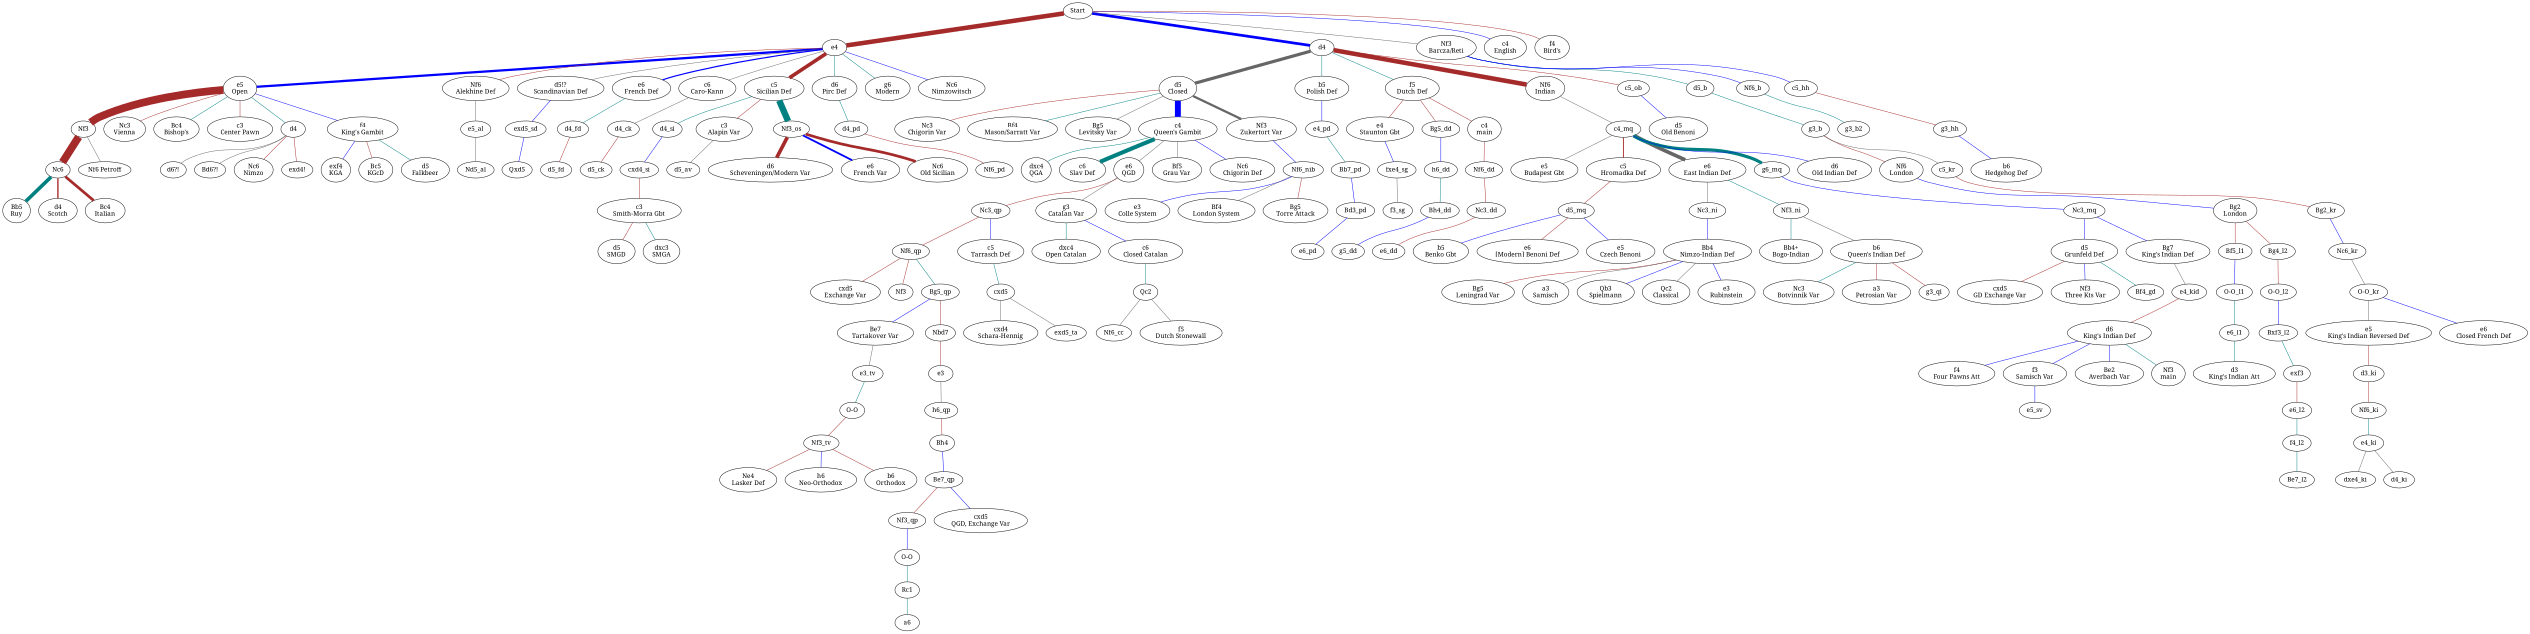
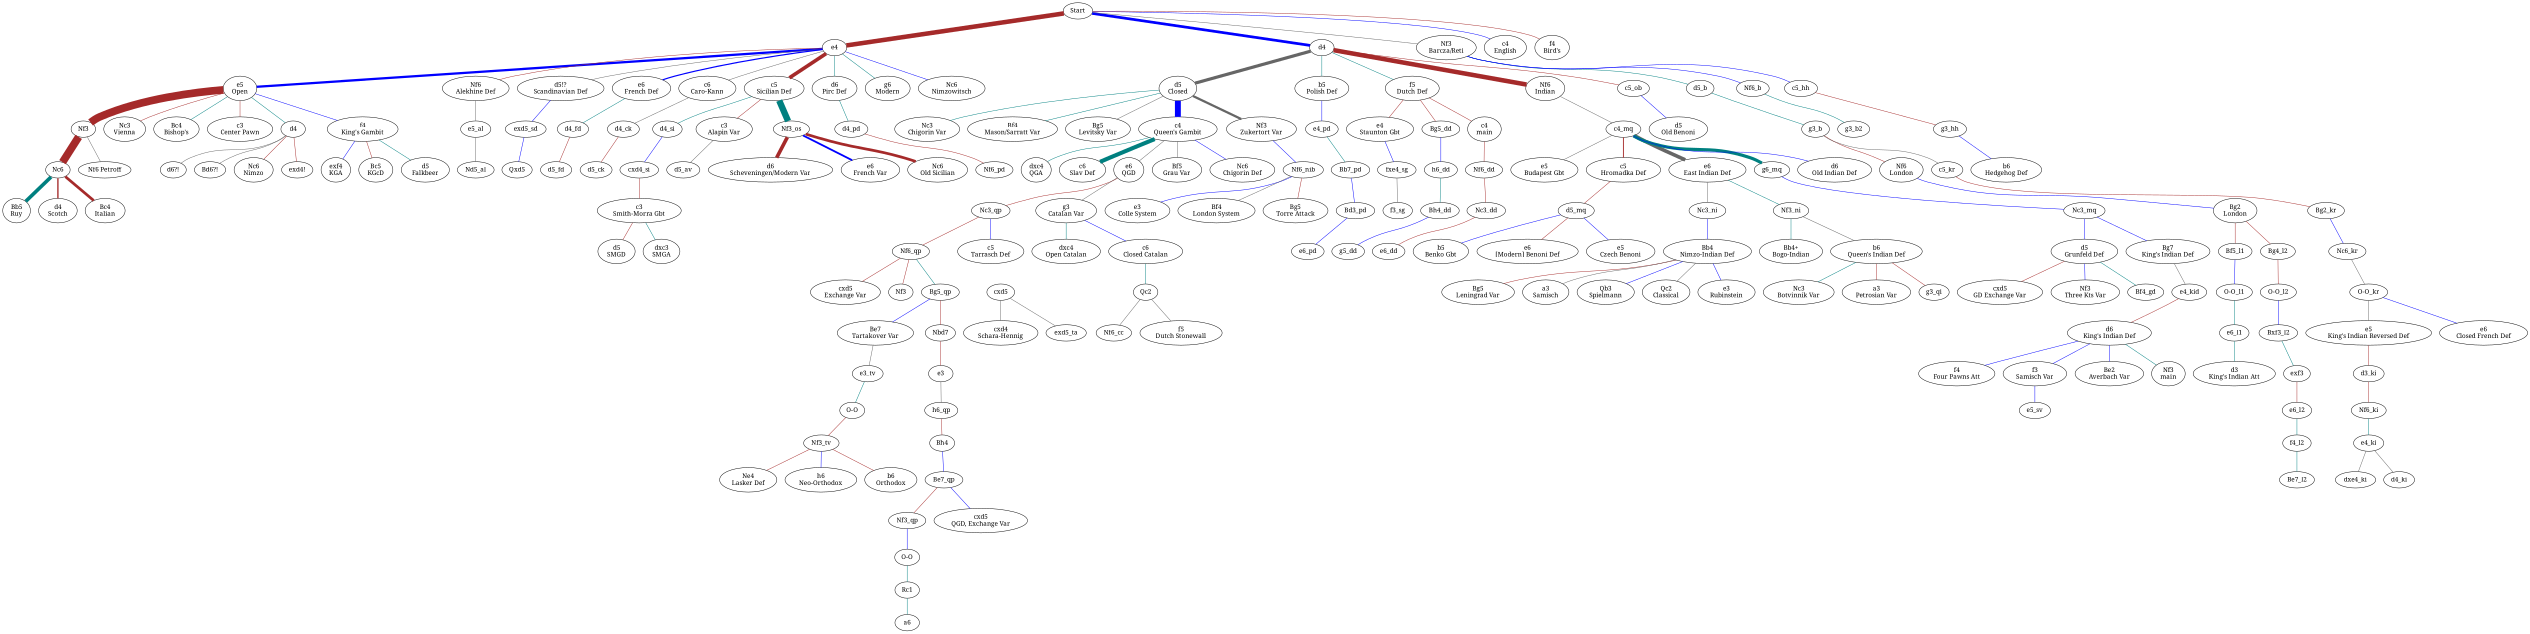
(1054, 101) -> (1054, 101)
(996, 274) -> none
